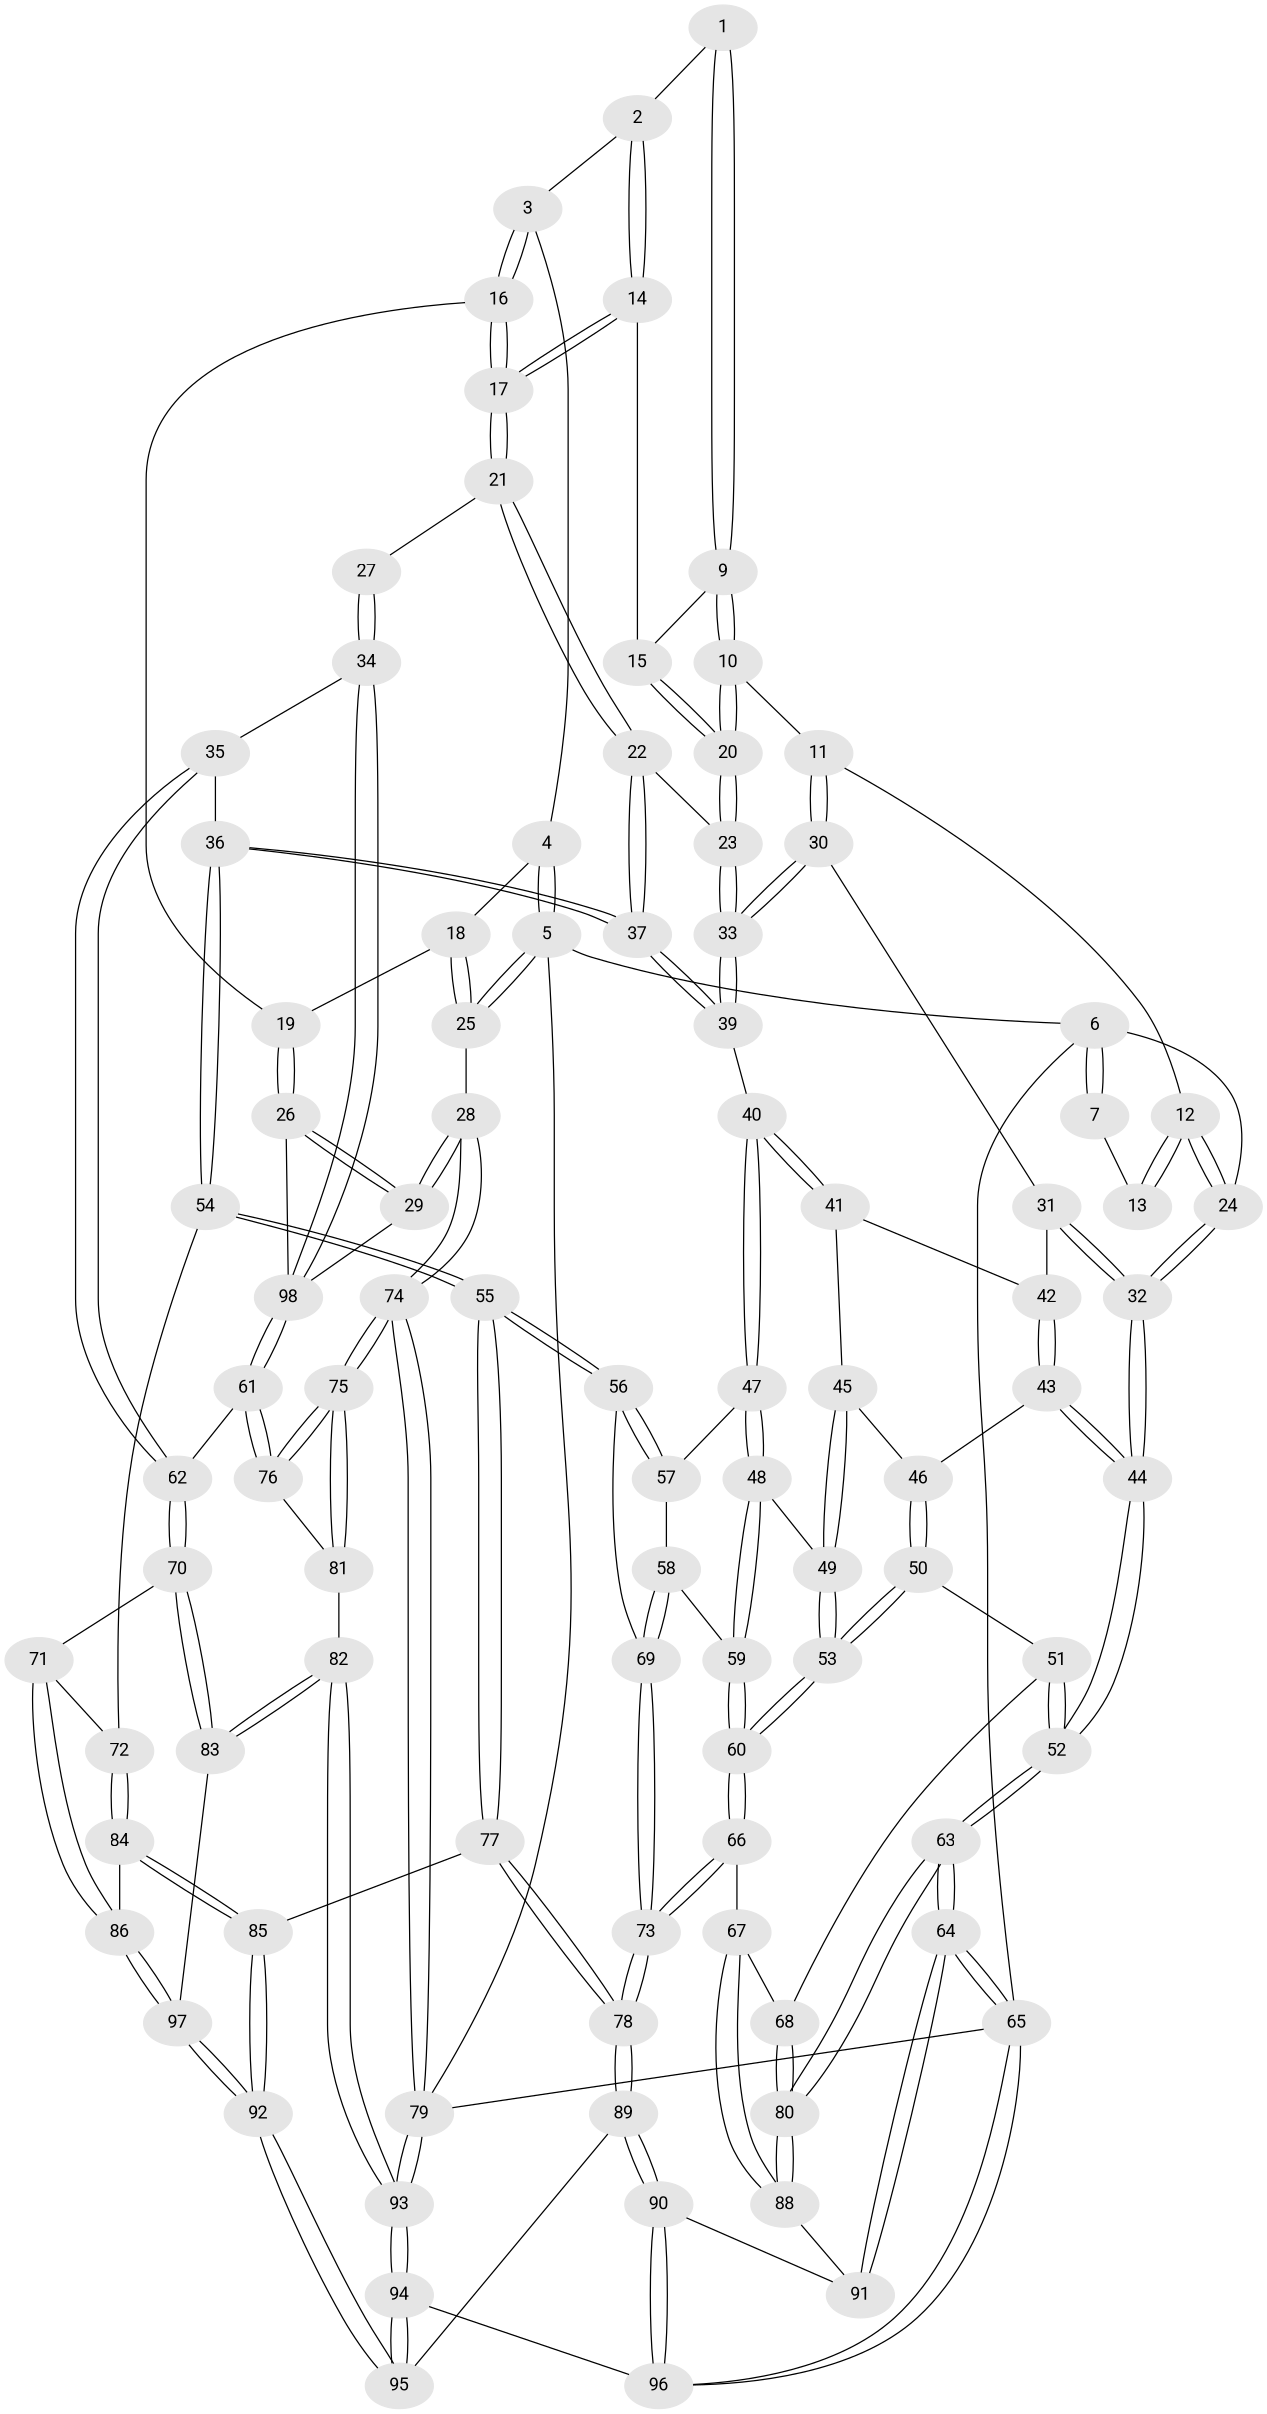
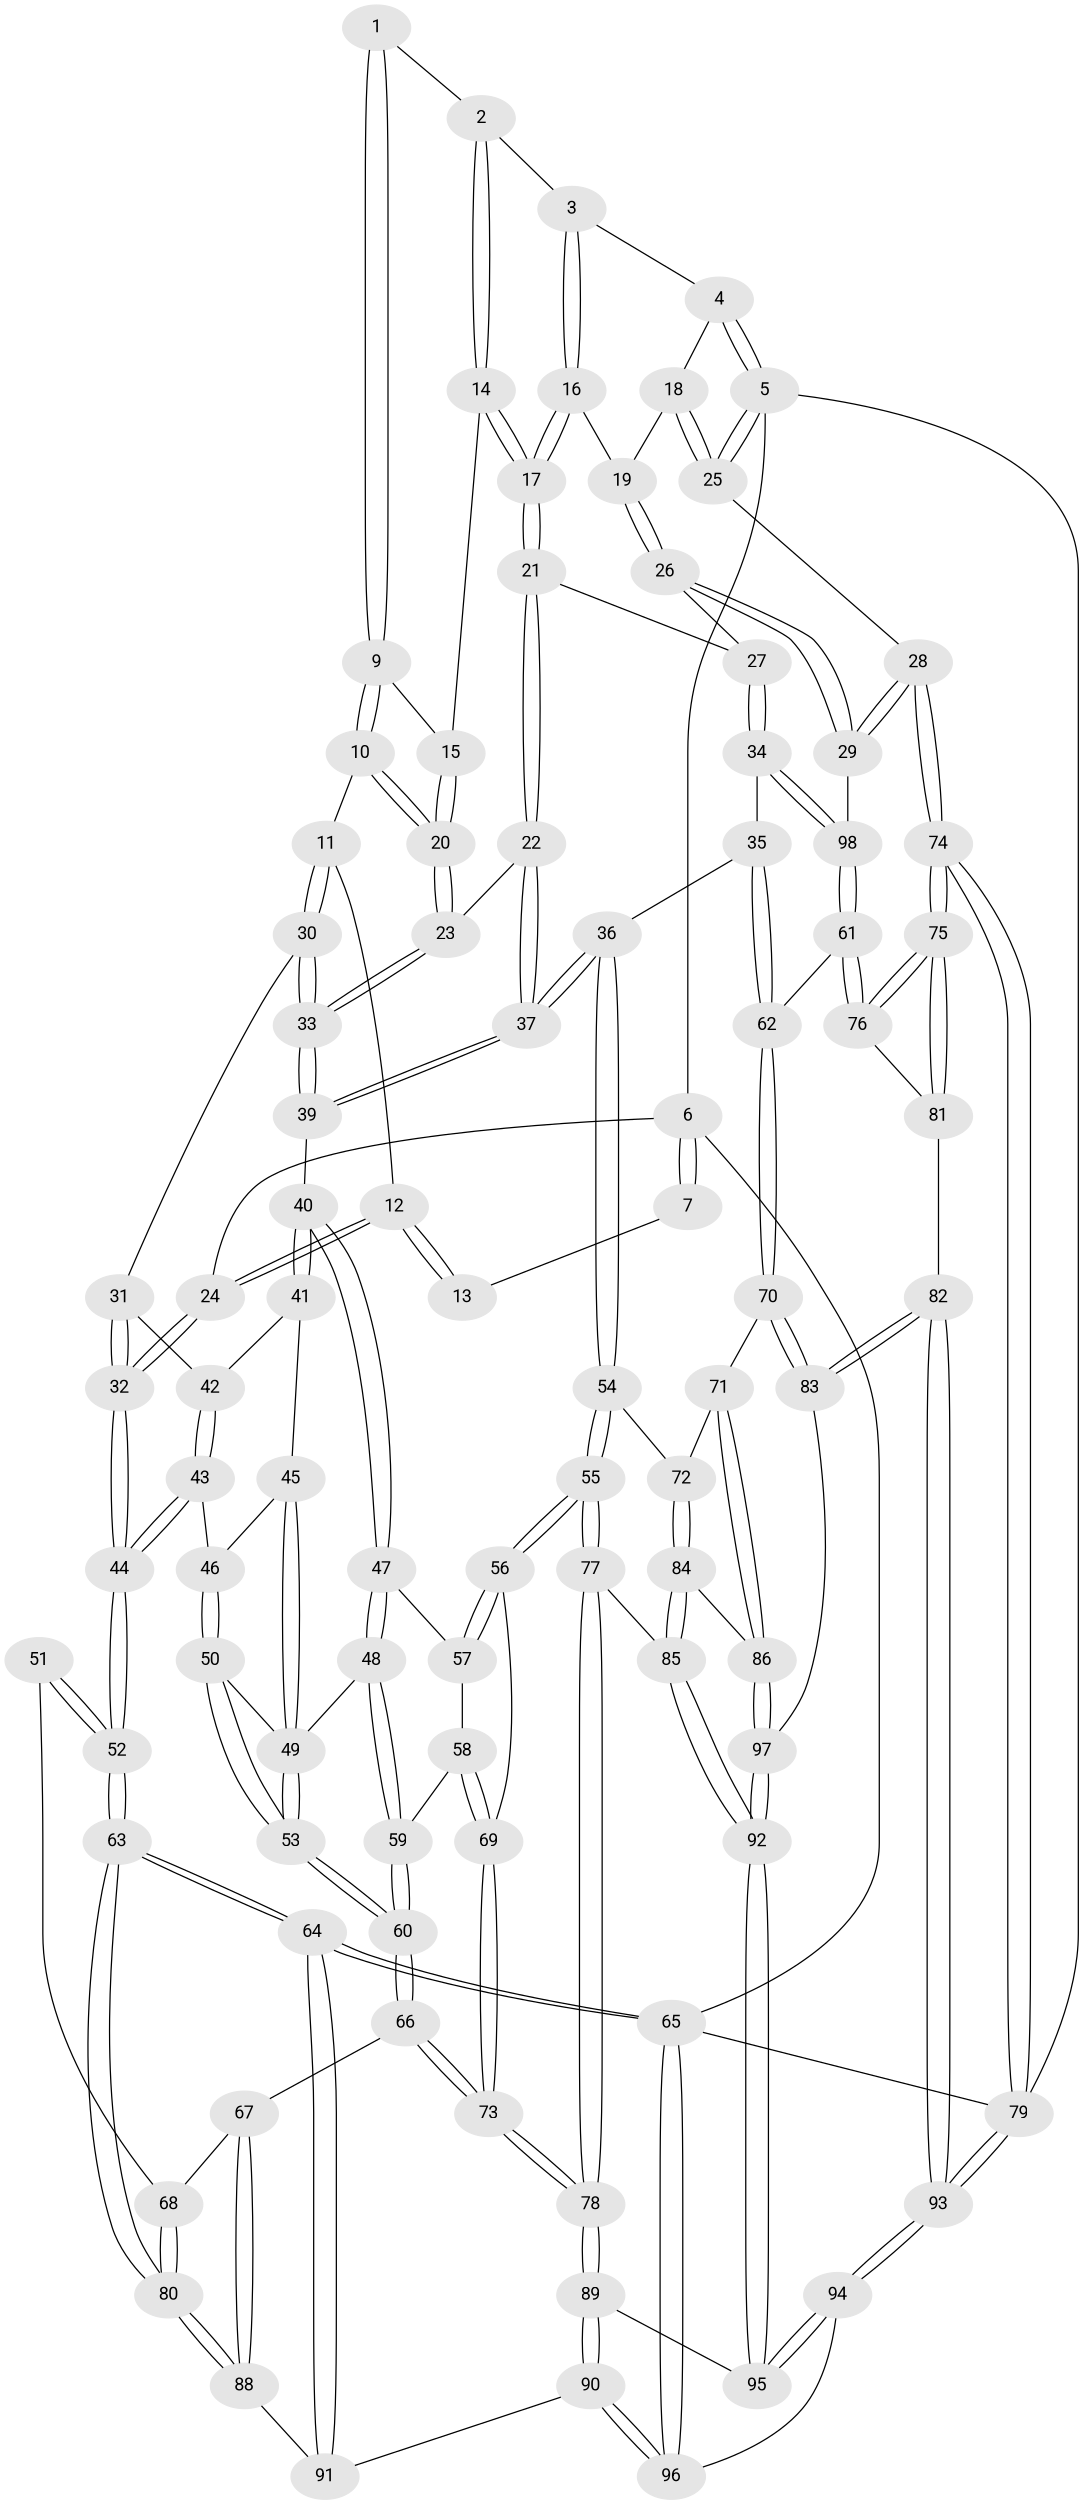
(287, 1207) -> (710, 616)
(979, 1609) -> (251, 1706)
